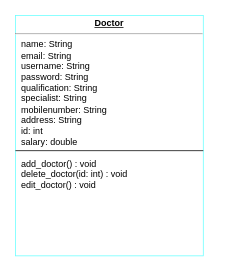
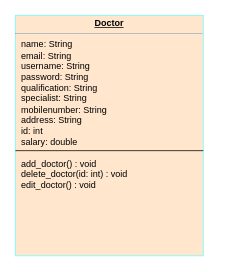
(109, 135) -> (109, 135)
